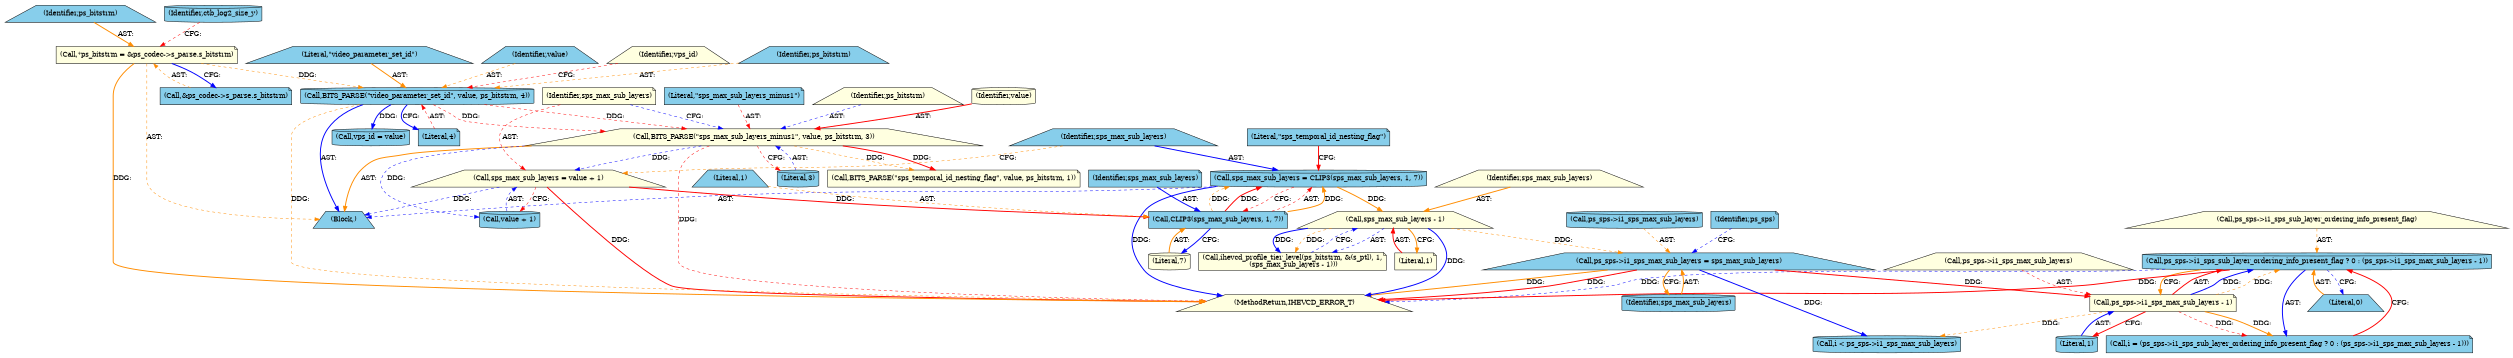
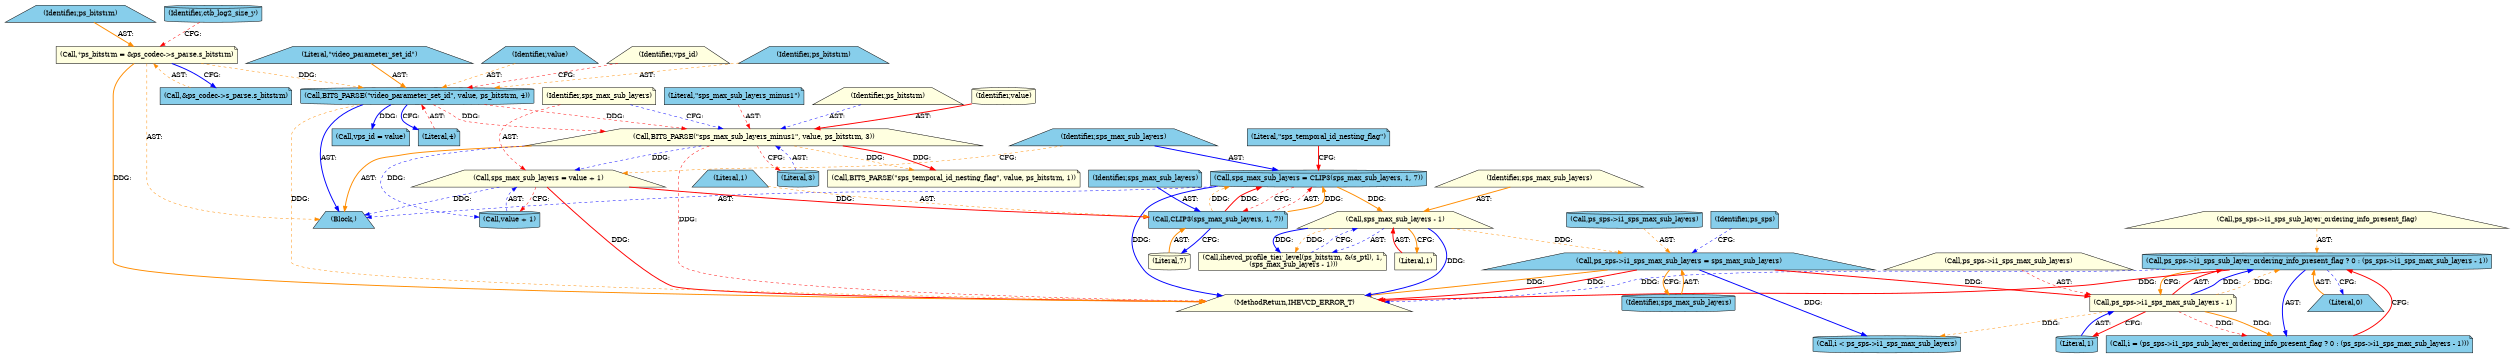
(371, 137) -> (371, 137)
